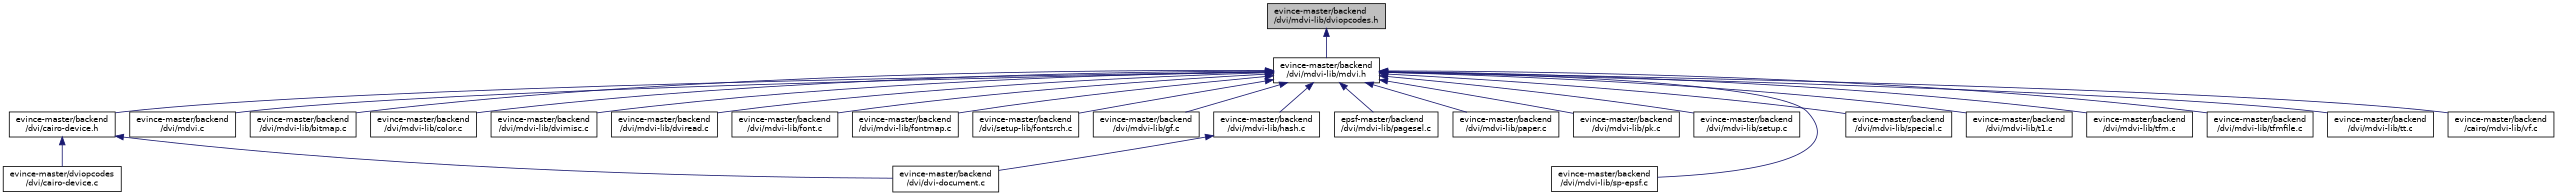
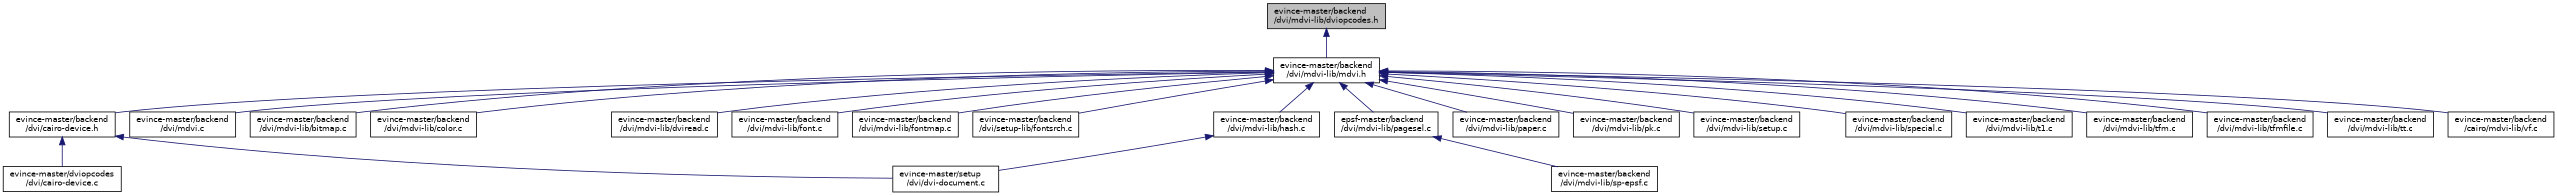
(1774, 99) -> (1499, 153)
(544, 124) -> none
(1146, 124) -> none
(946, 179) -> (946, 179)
